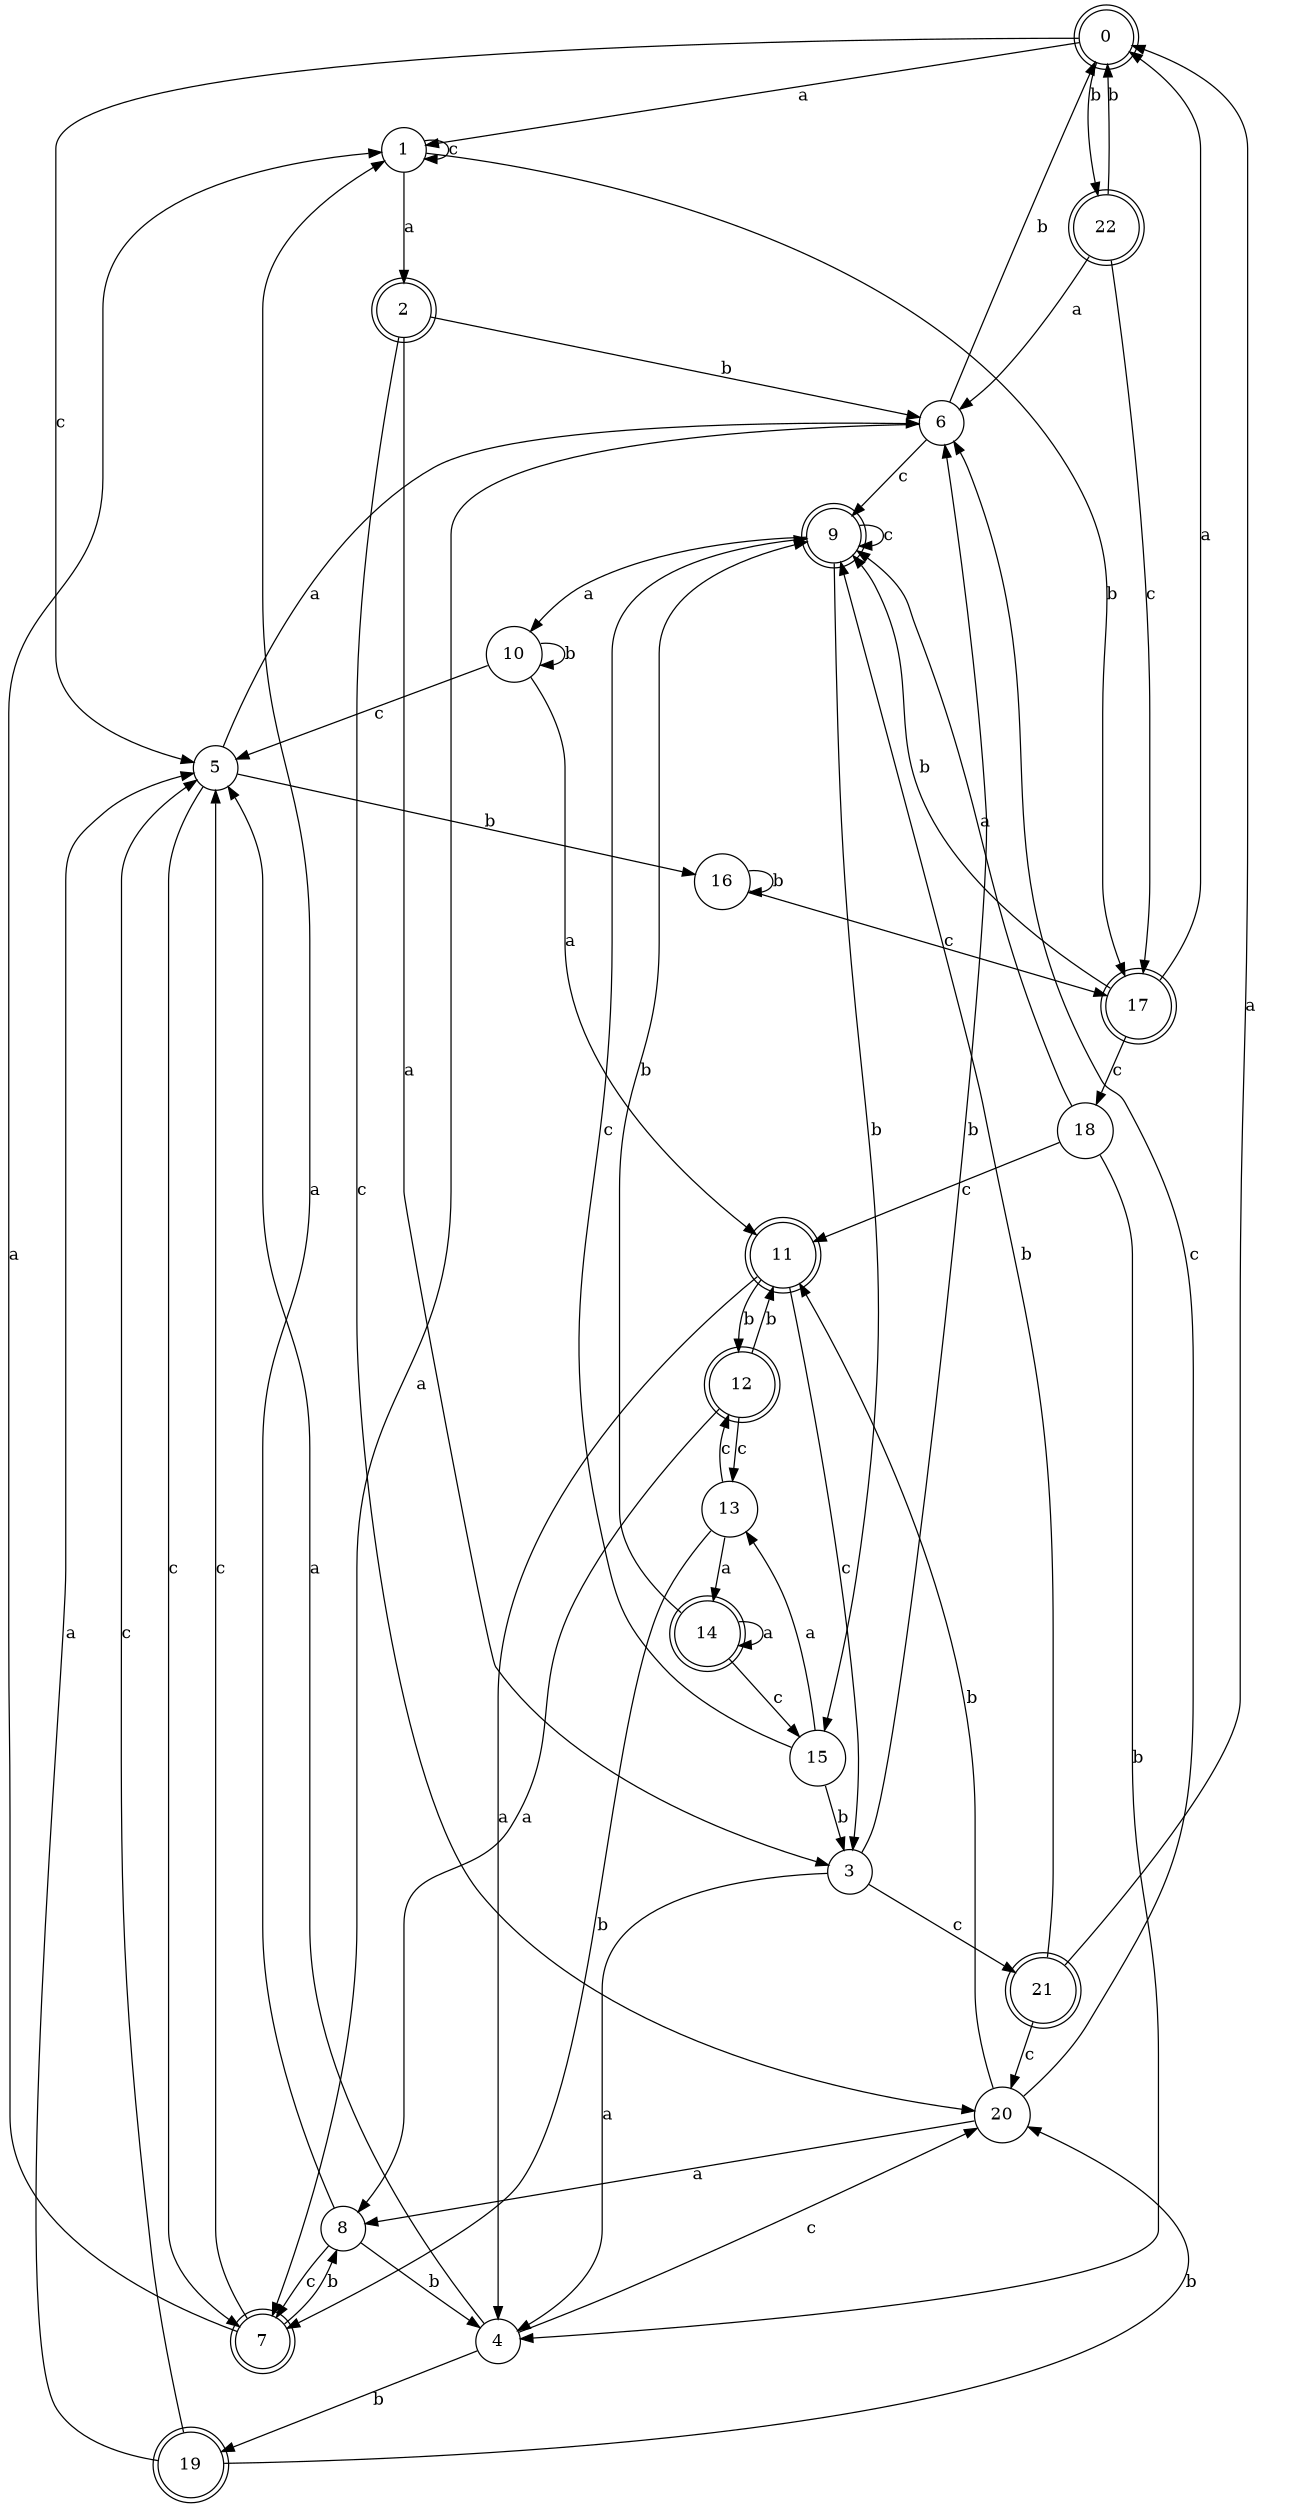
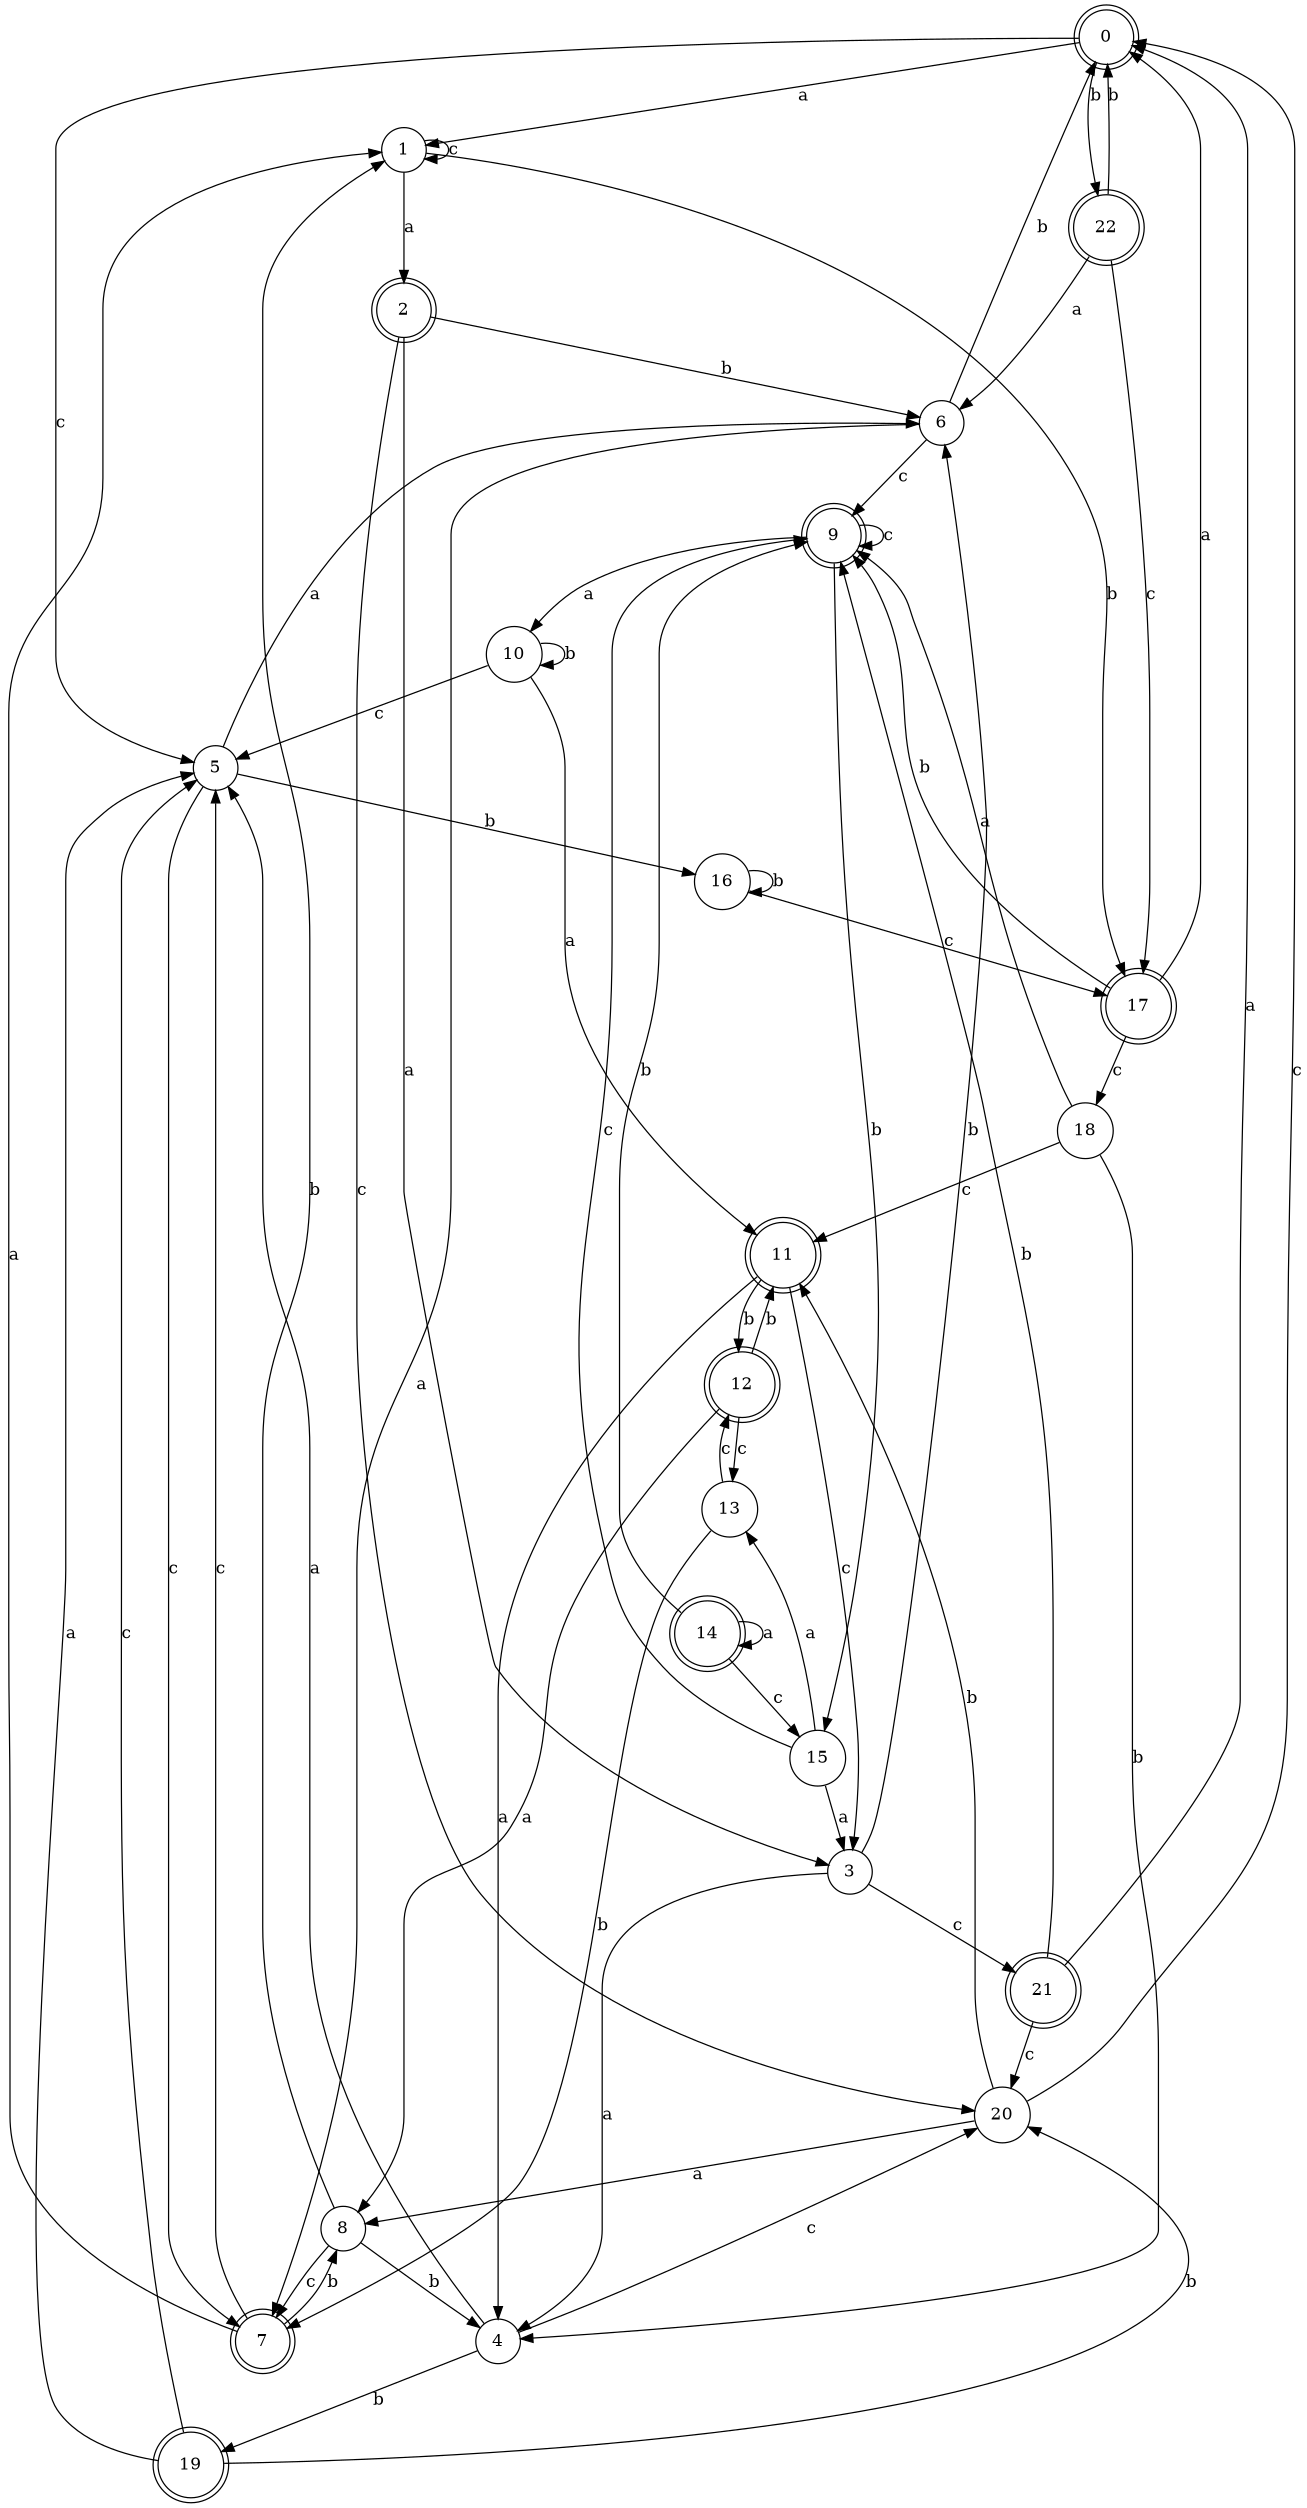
(315, 1191) -> (315, 1191)
(1188, 1276) -> (1292, 1075)
(720, 1563) -> none
(844, 1818) -> (844, 1818)
